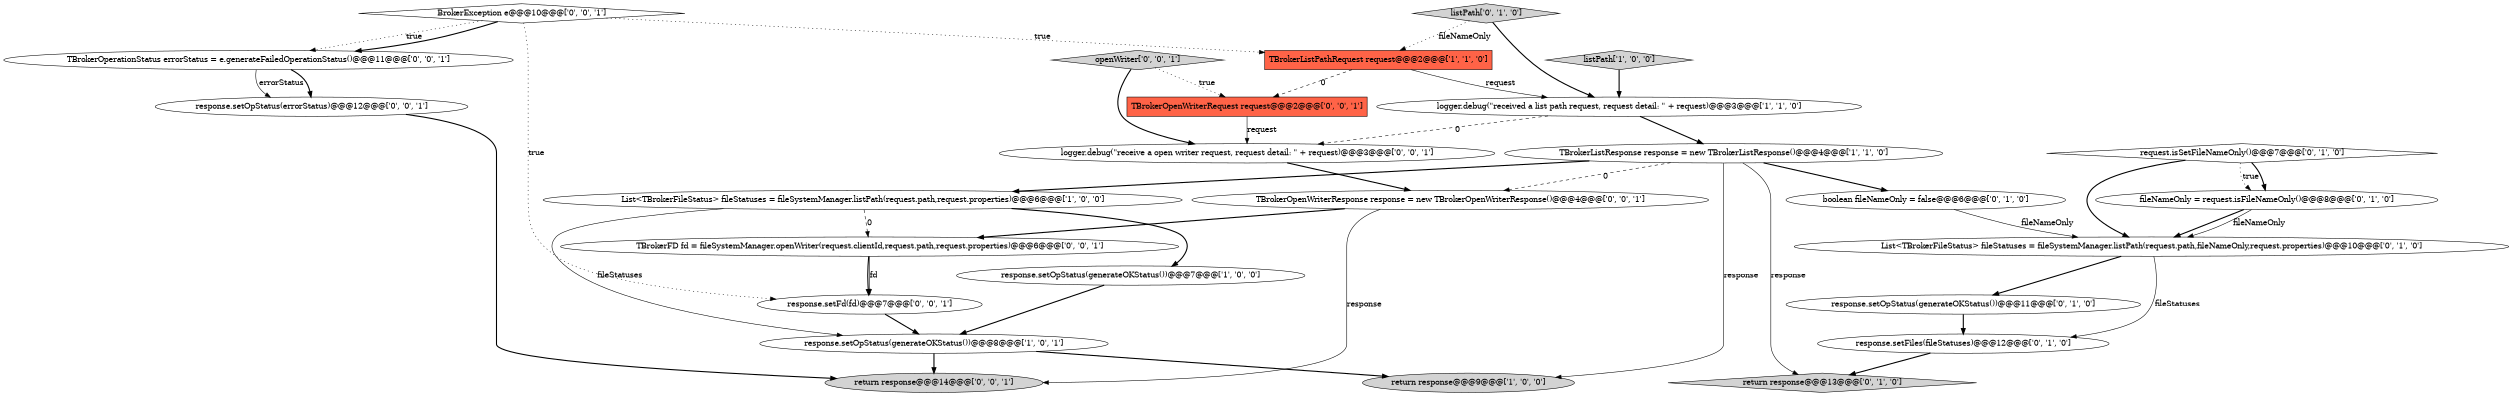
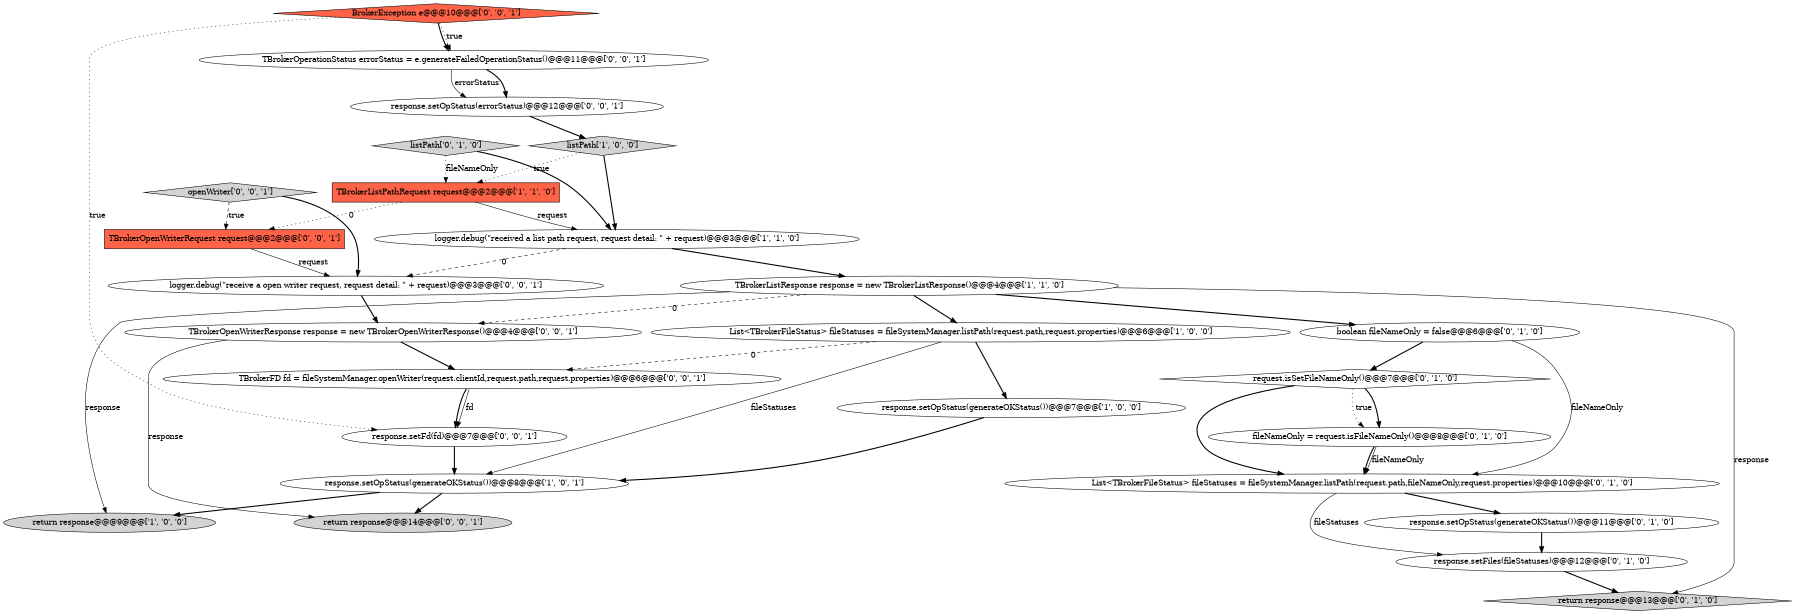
(522, 13) -> (436, 13)
(933, 34) -> (539, 165)
(1188, 81) -> (228, 213)
(1315, 82) -> (341, 215)
(516, 352) -> (555, 126)
none -> (1399, 355)
